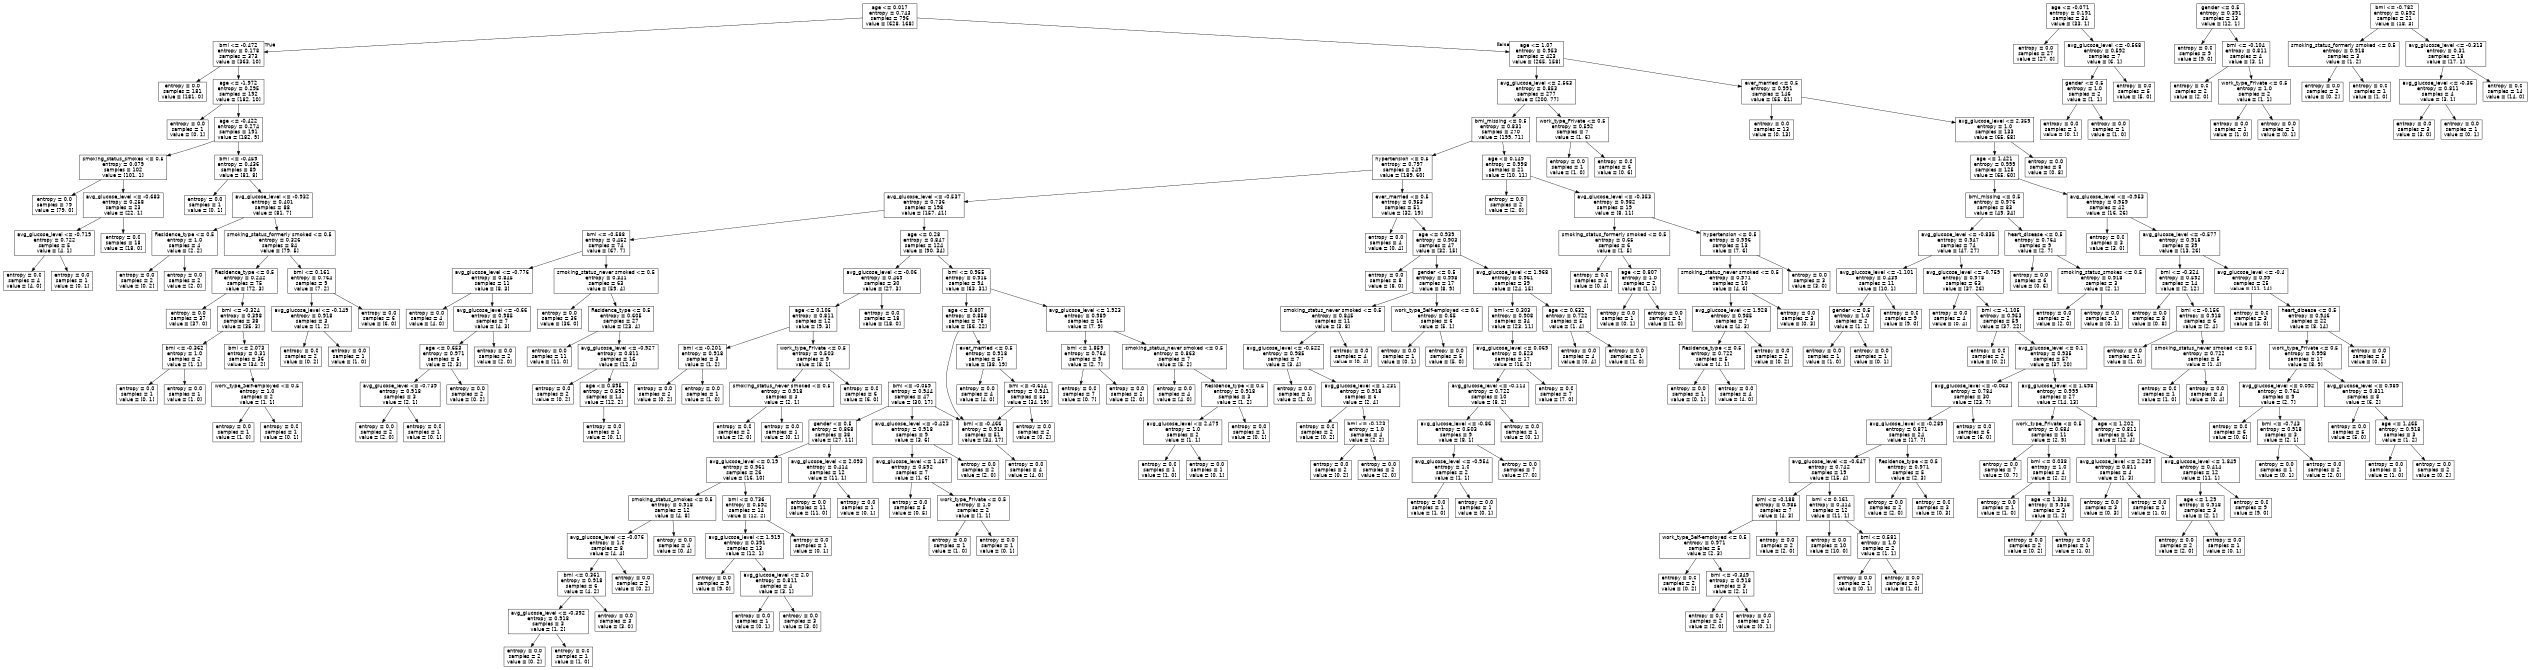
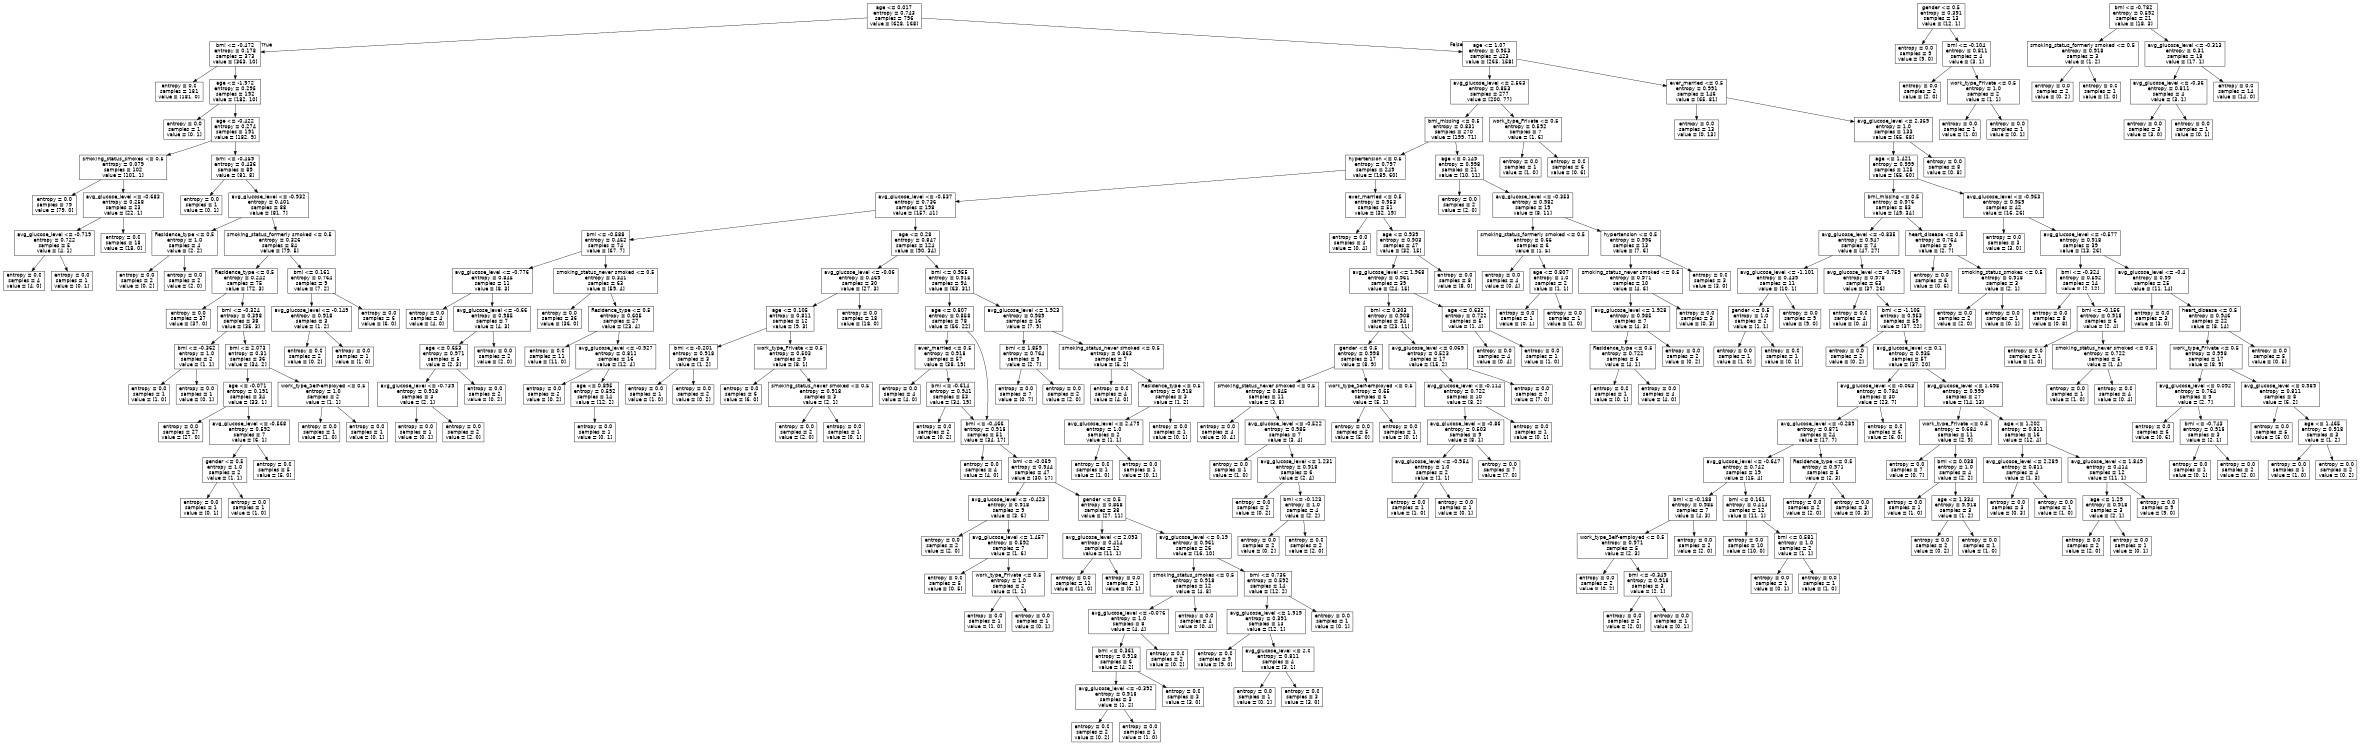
(1437, 260) -> (1375, 336)
none -> (248, 374)
(946, 413) -> (1007, 450)
